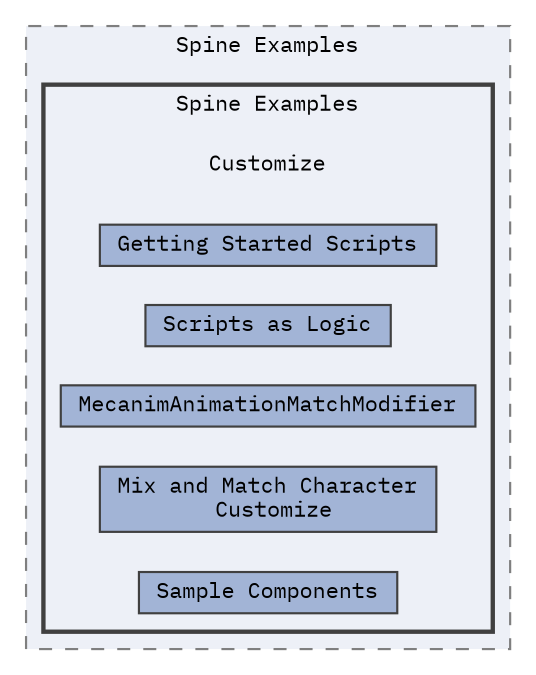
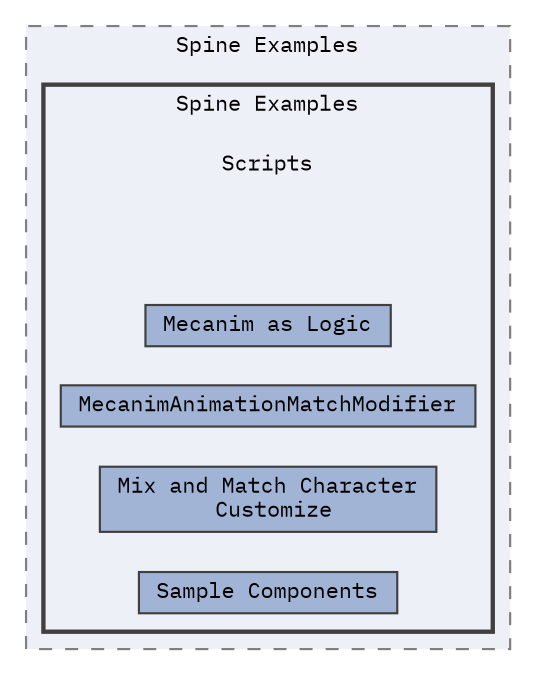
(268, 165) -> (268, 165)
(268, 245) -> none
(268, 326) -> (268, 326)
